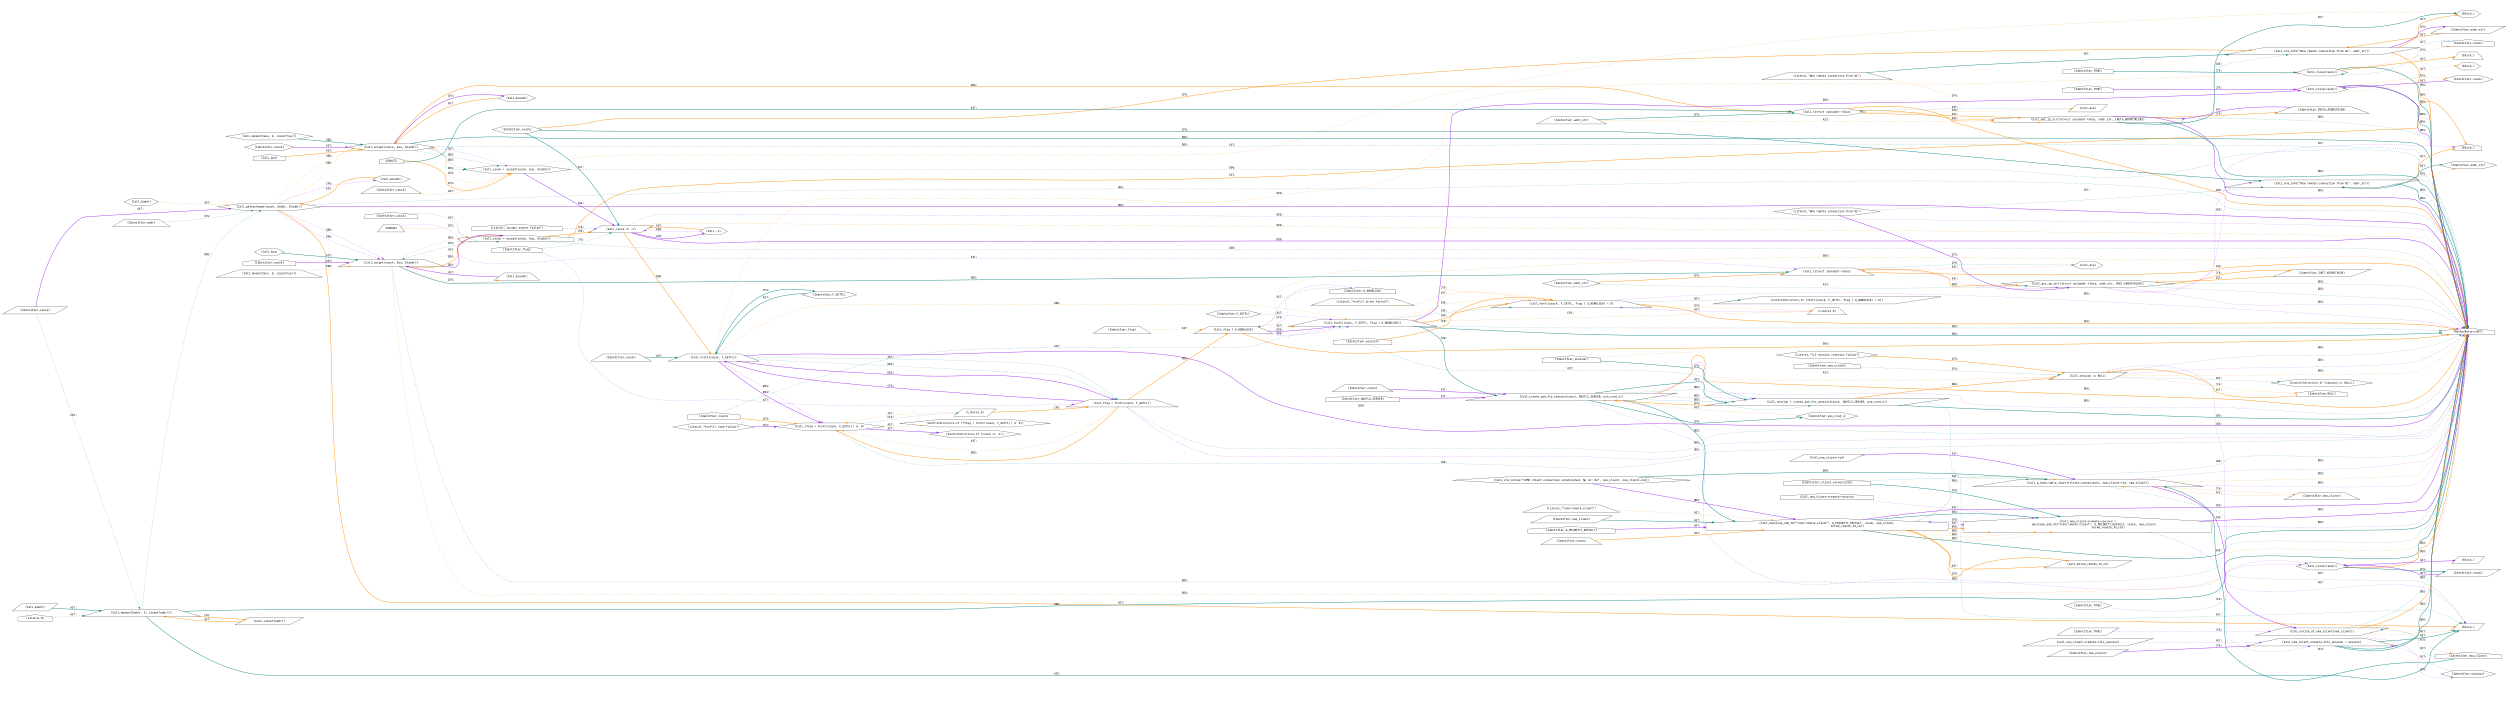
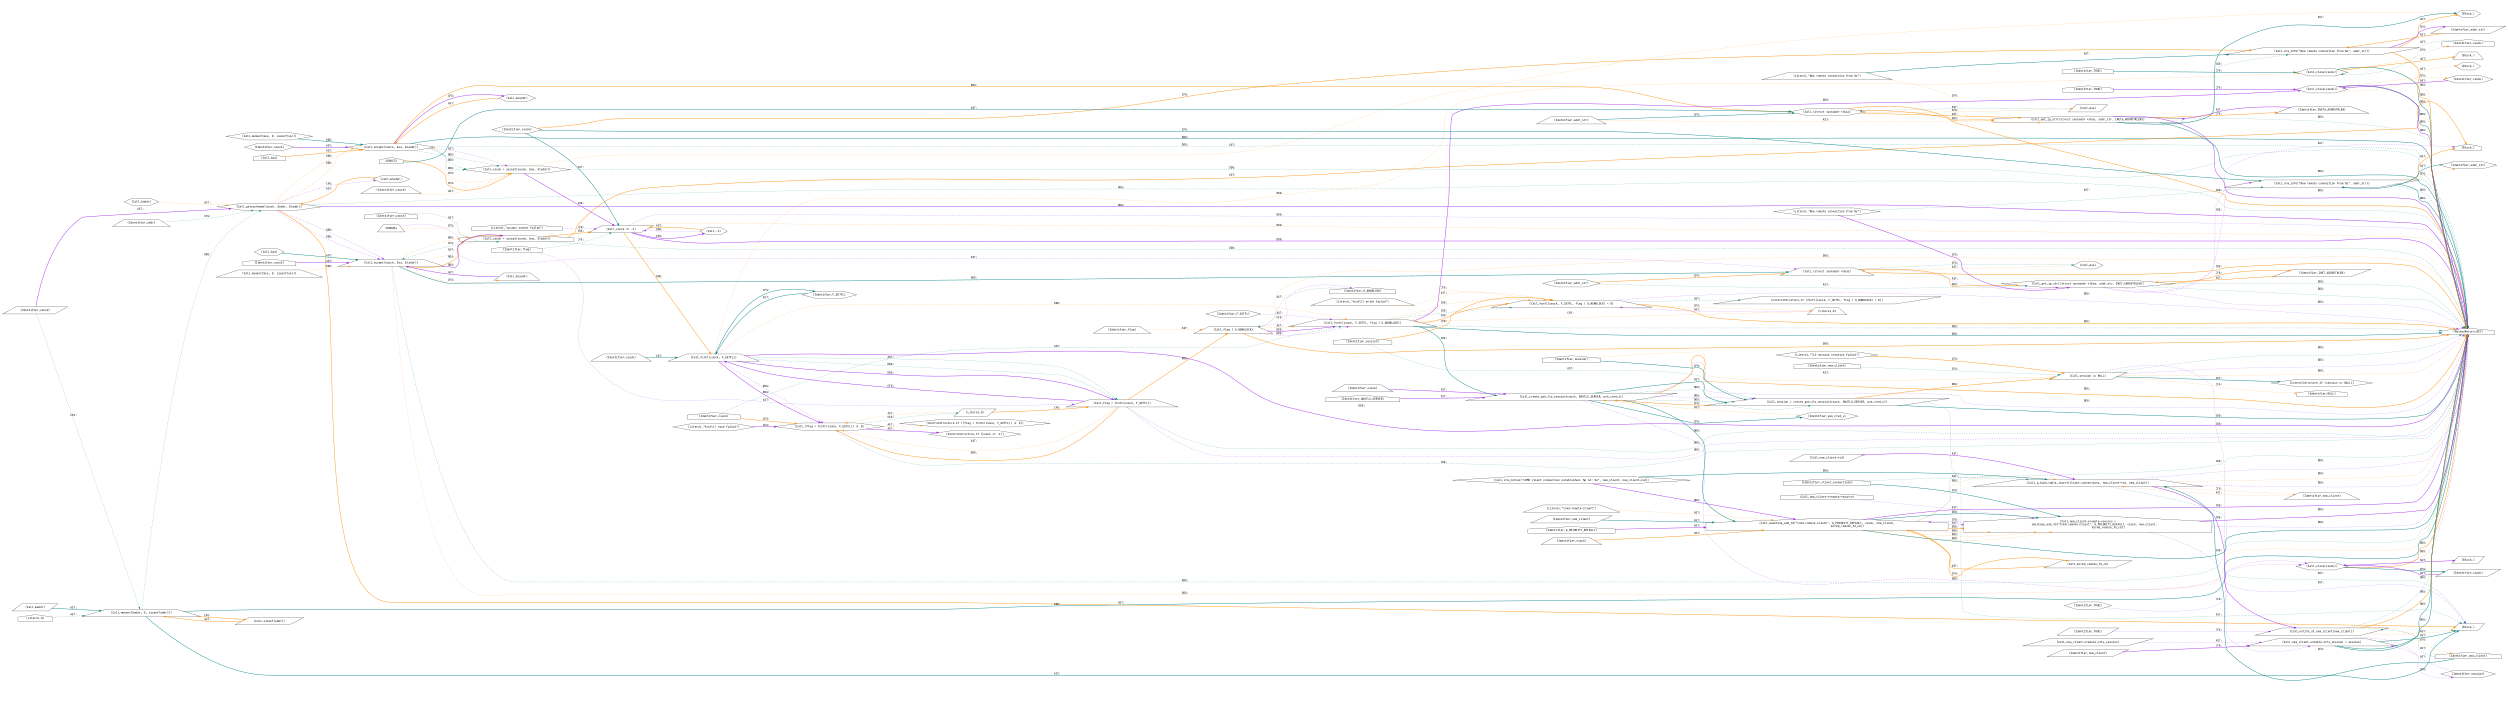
(2193, 379) -> (2197, 379)
(2205, 382) -> none
